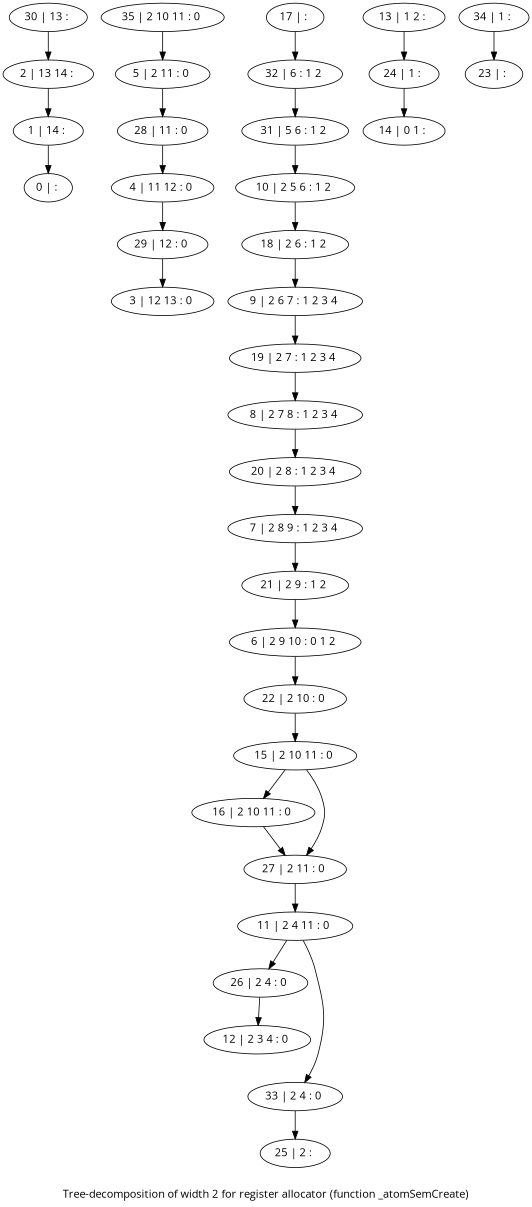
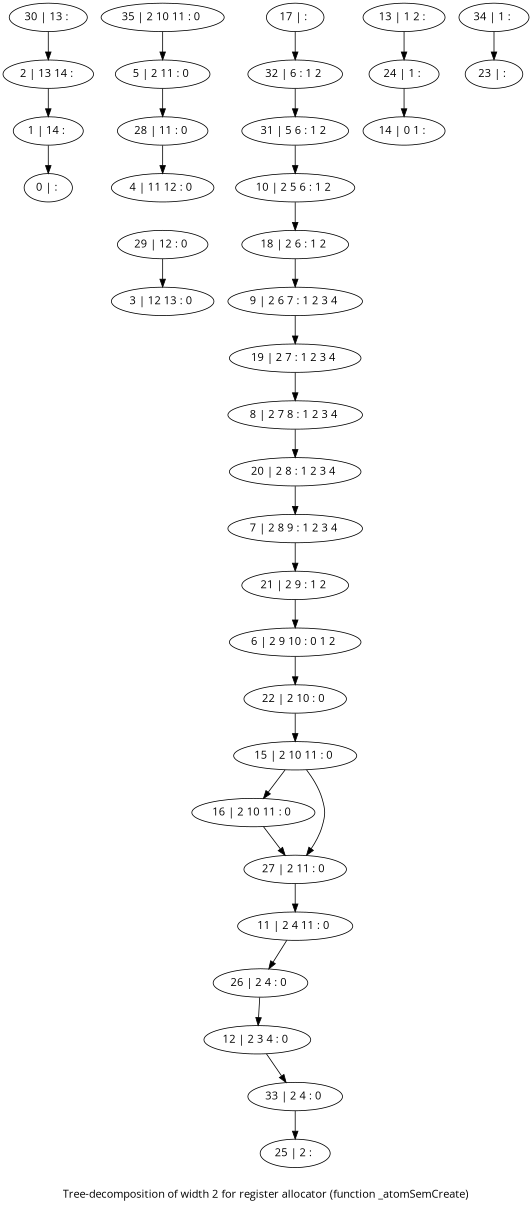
(163, 212) -> none
(323, 1008) -> (274, 1065)
